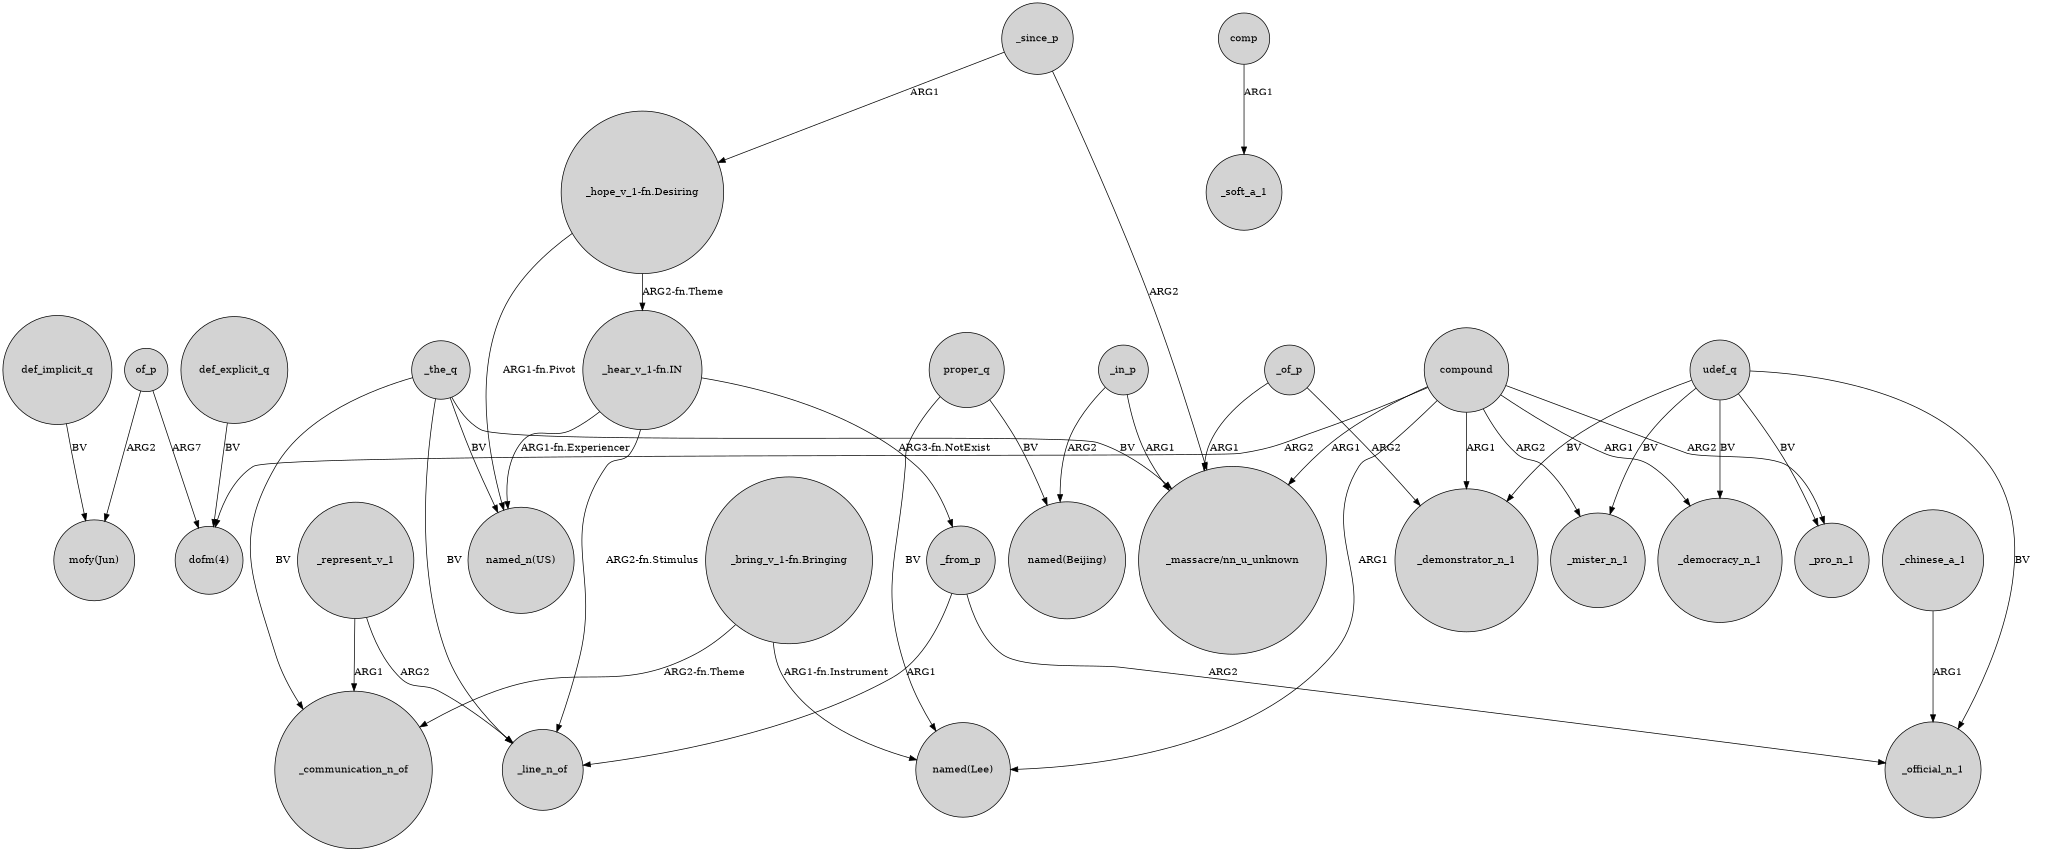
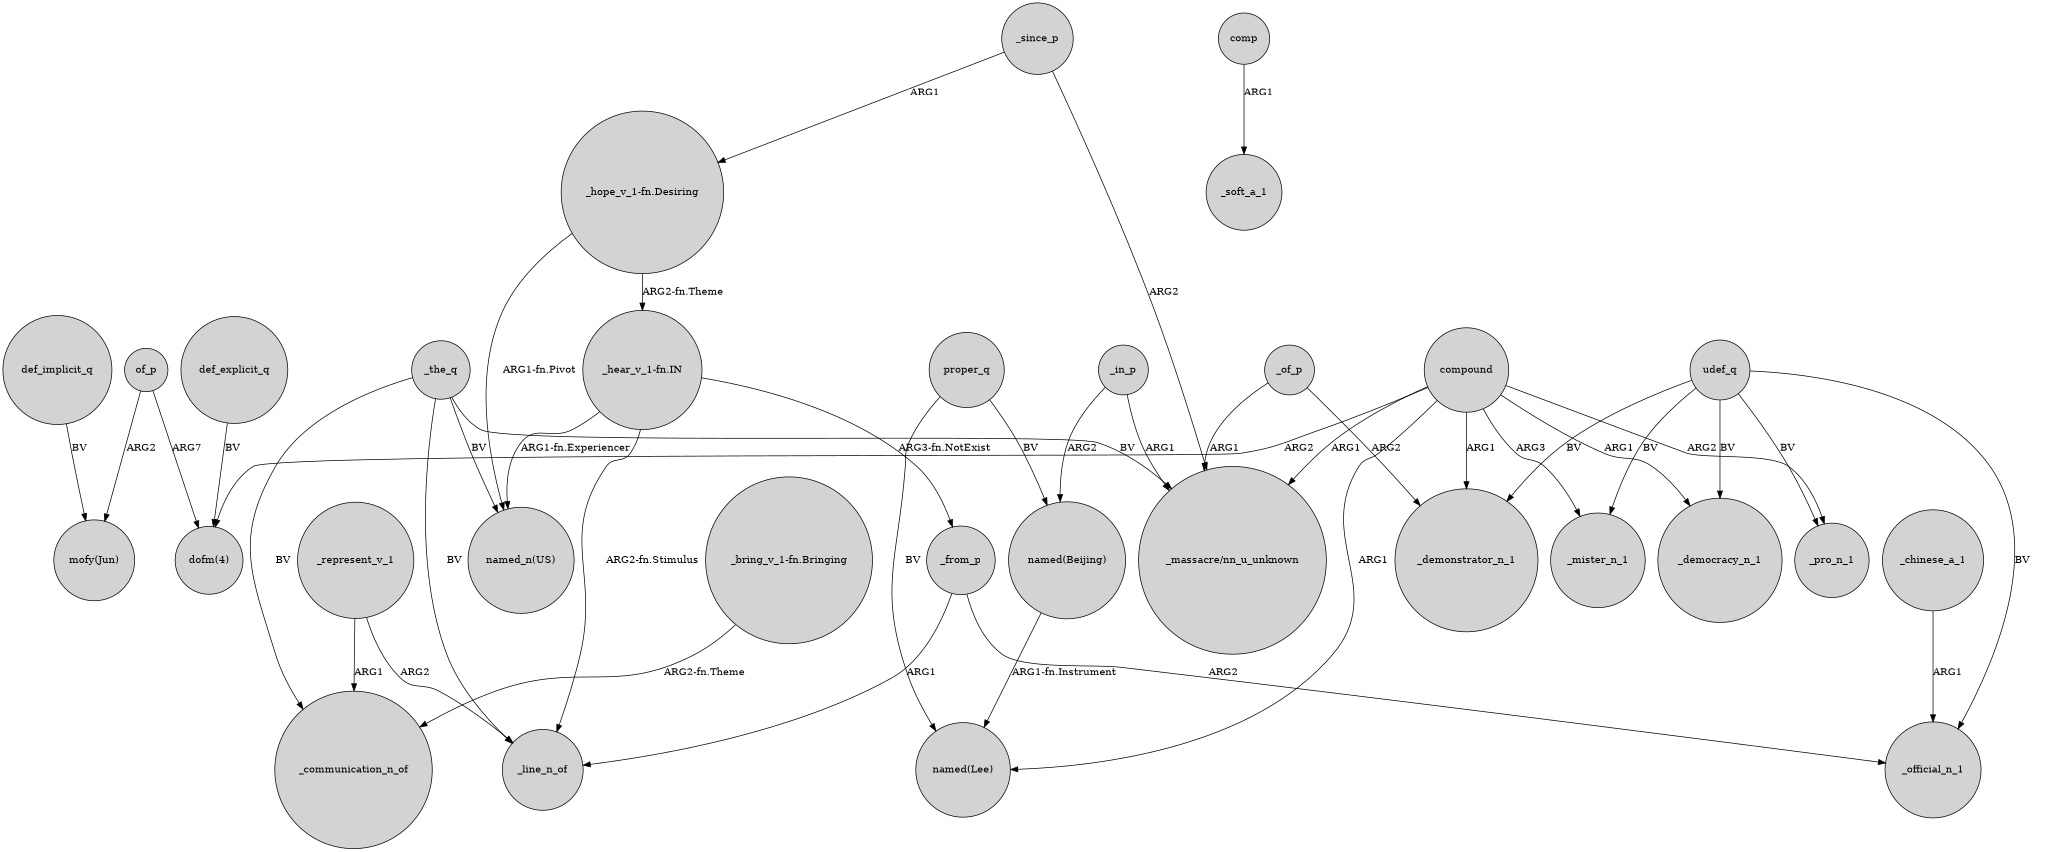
(1531, 448) -> (1531, 448)
(824, 719) -> (1014, 667)
